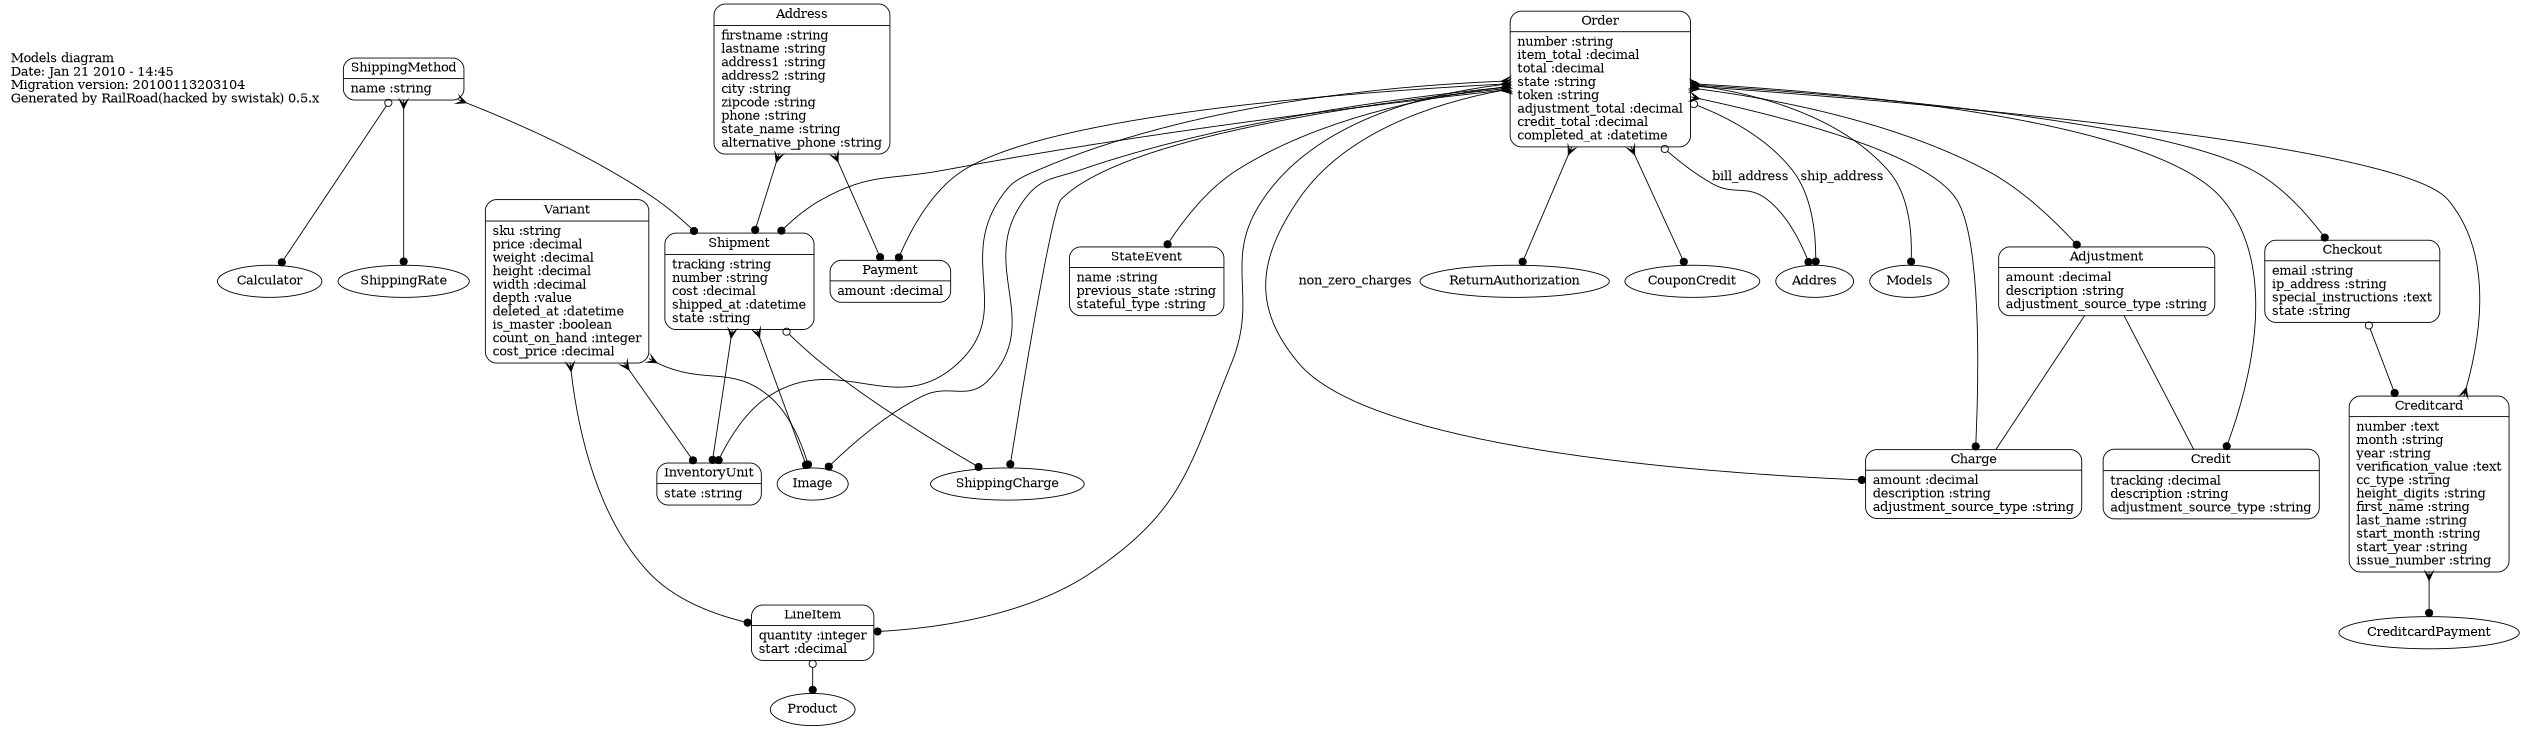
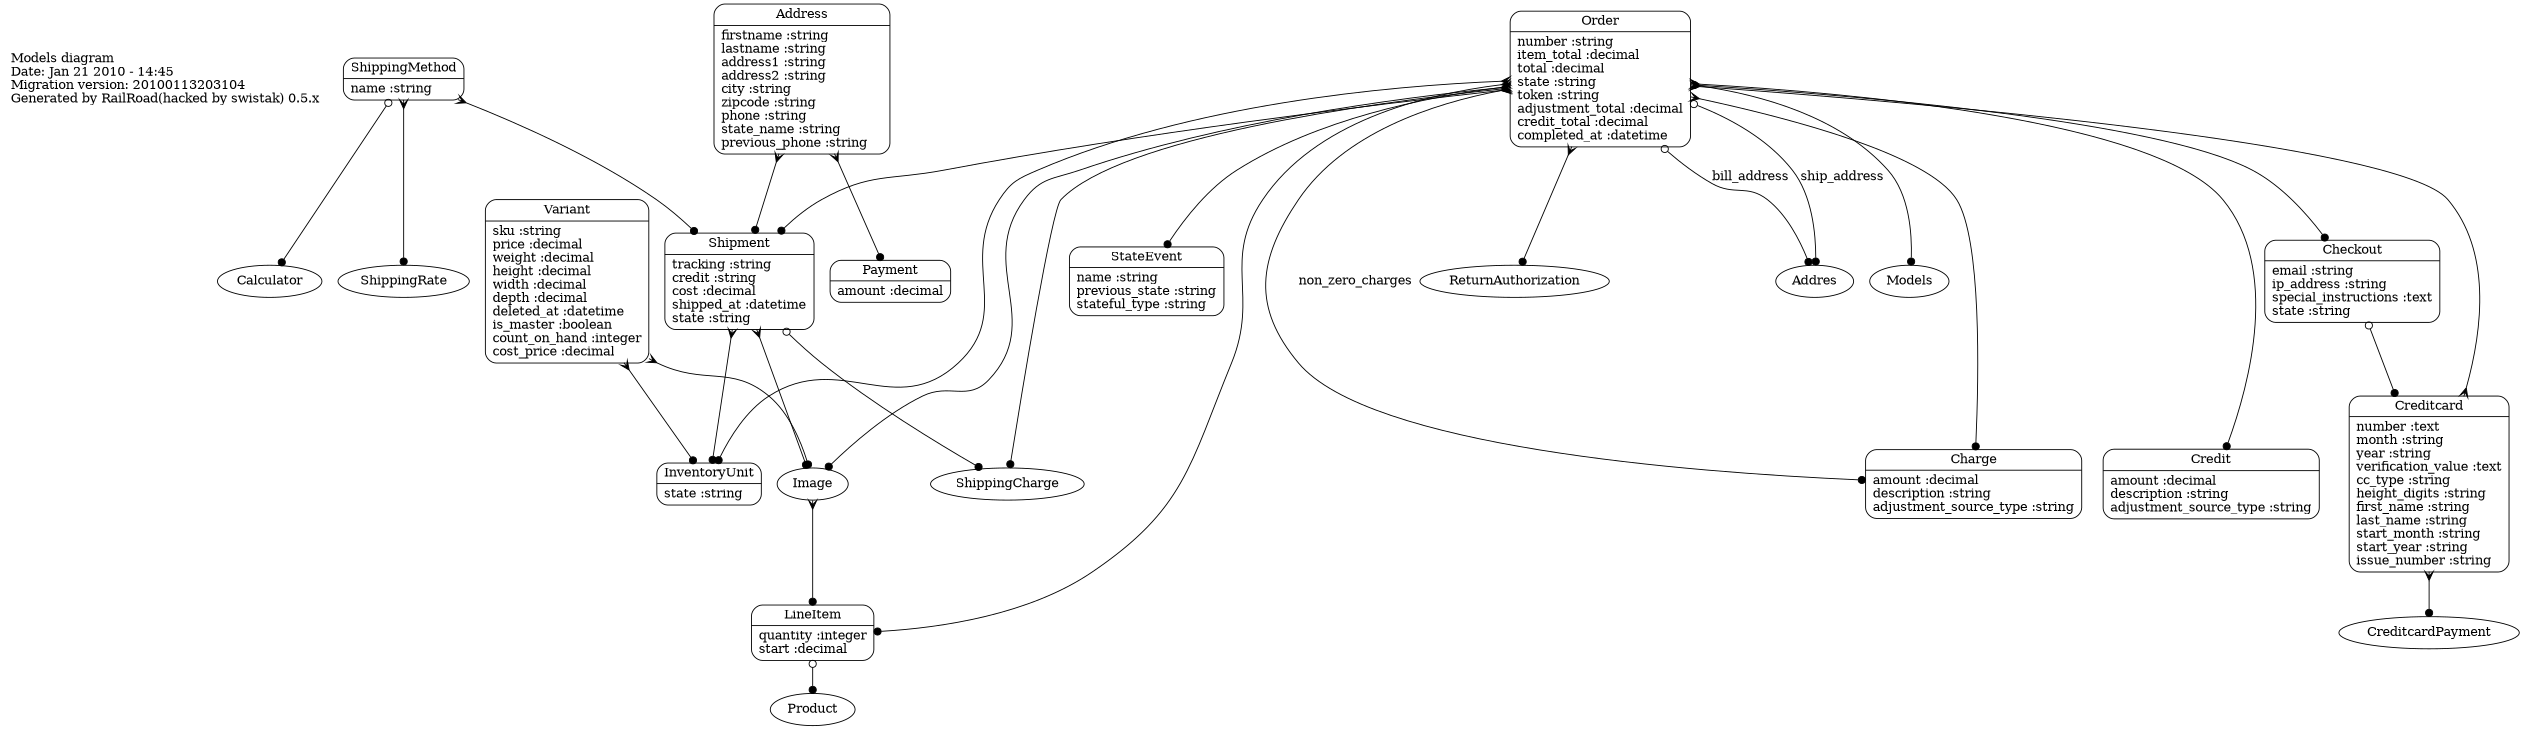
(1176, 114) -> none
(802, 143) -> (794, 143)
(720, 278) -> (714, 278)
(1692, 281) -> none
(2107, 281) -> none
(532, 298) -> (540, 298)
(2166, 481) -> (2163, 481)
(617, 528) -> (813, 554)
